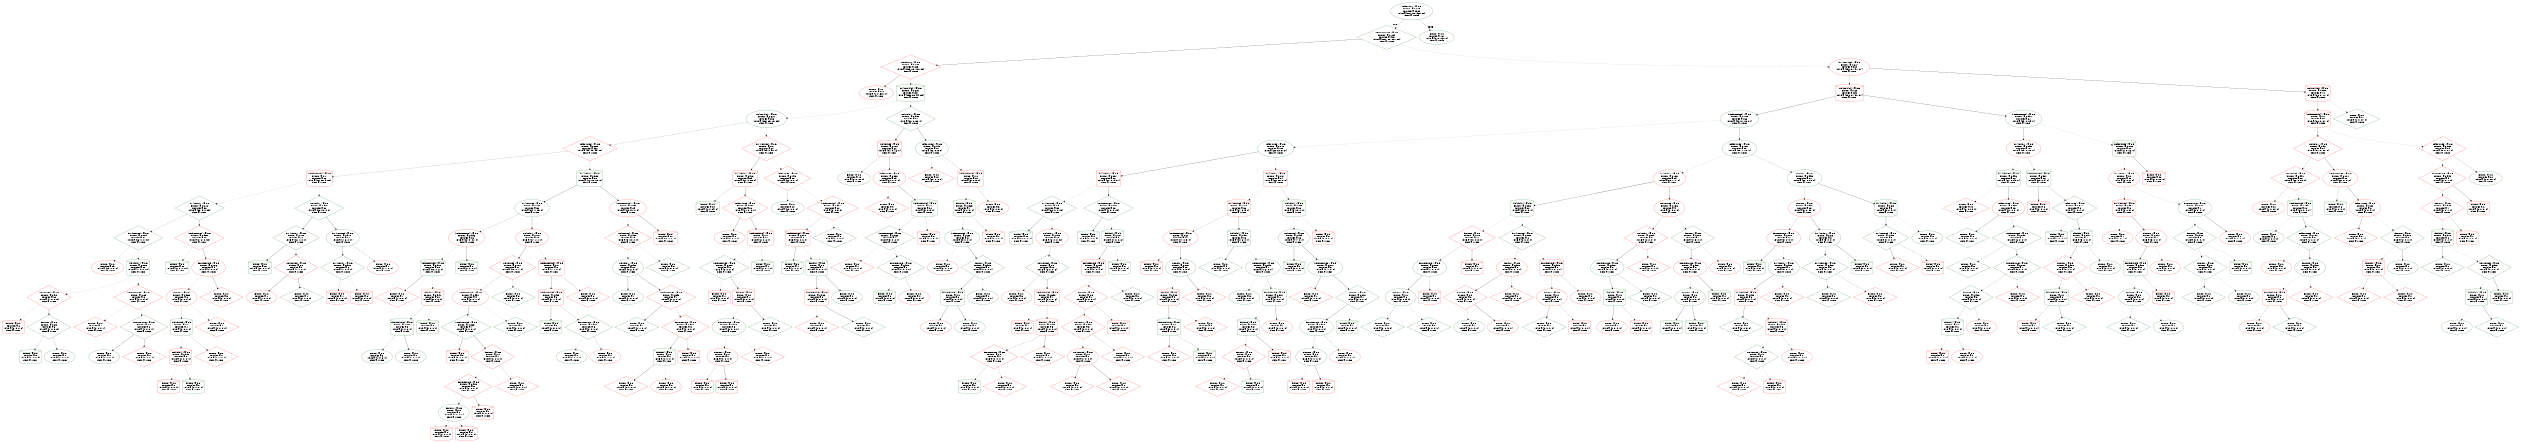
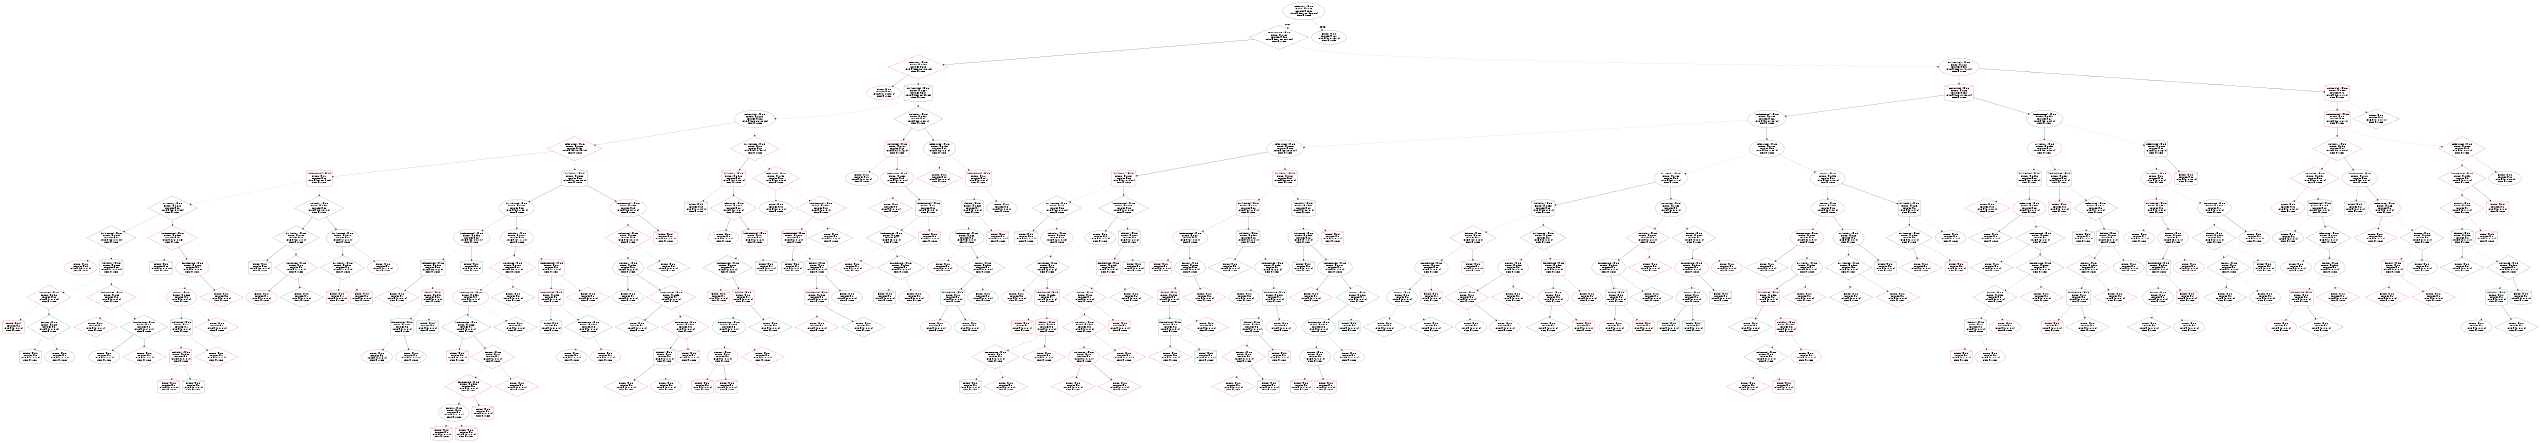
(1088, 238) -> (1100, 238)
(1754, 268) -> (1767, 268)
(377, 357) -> (377, 357)
